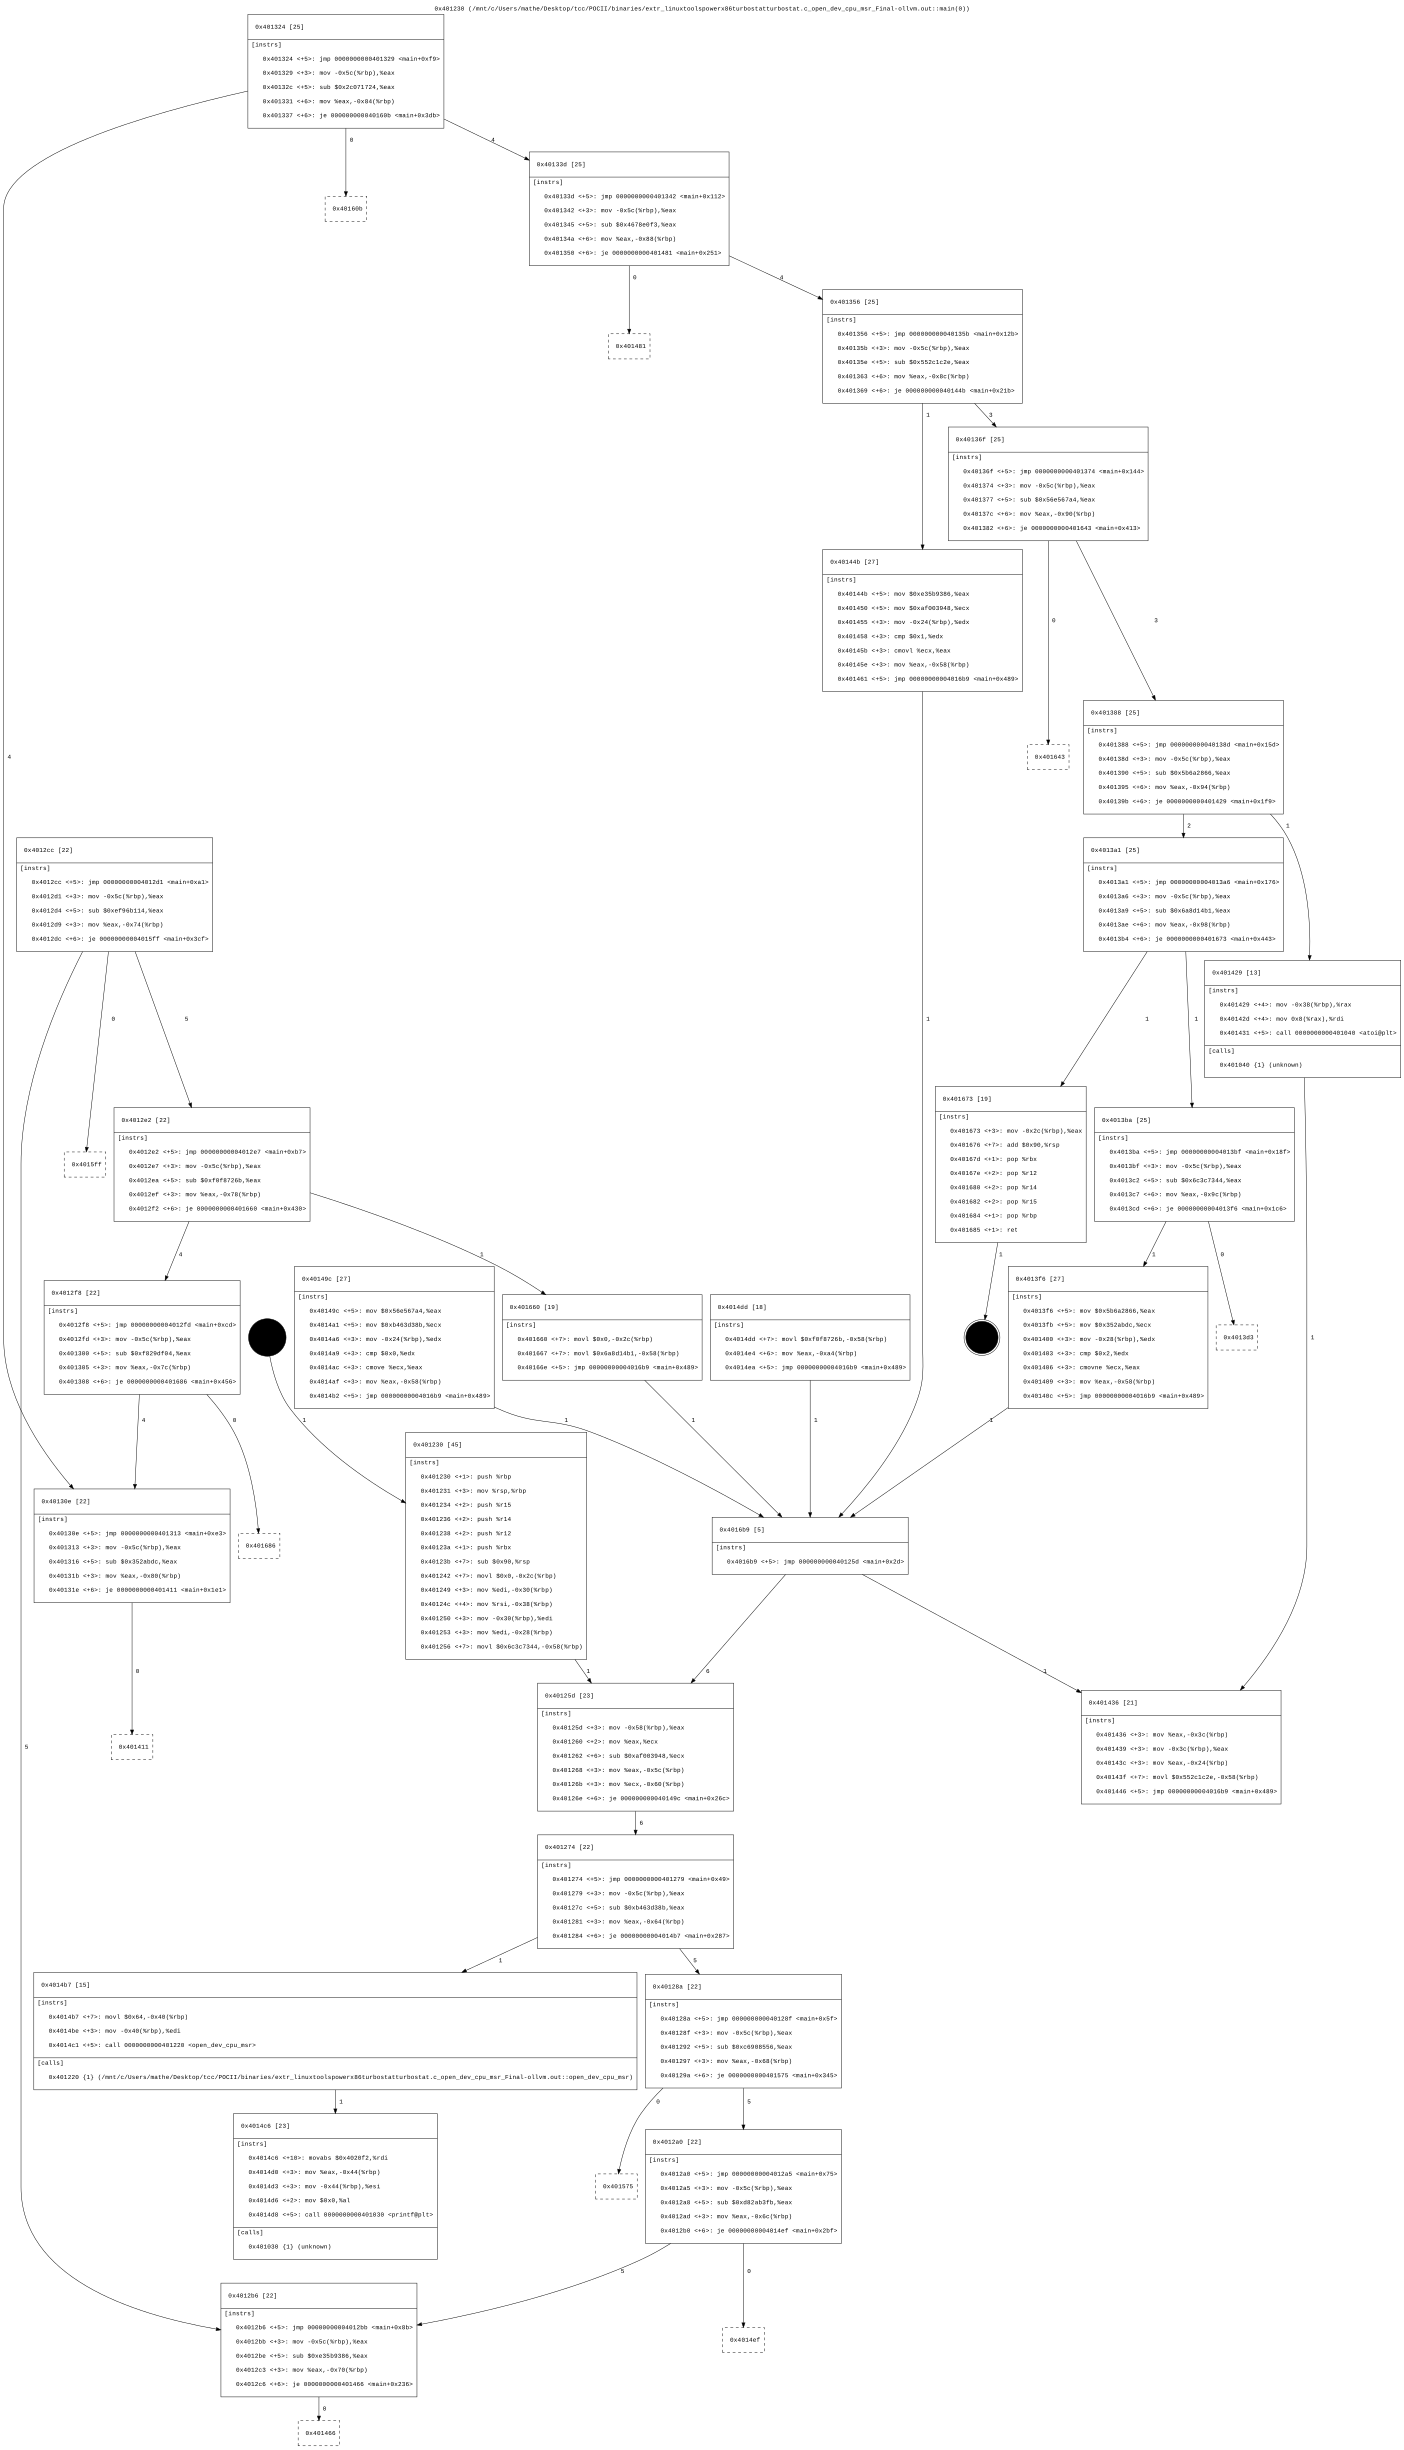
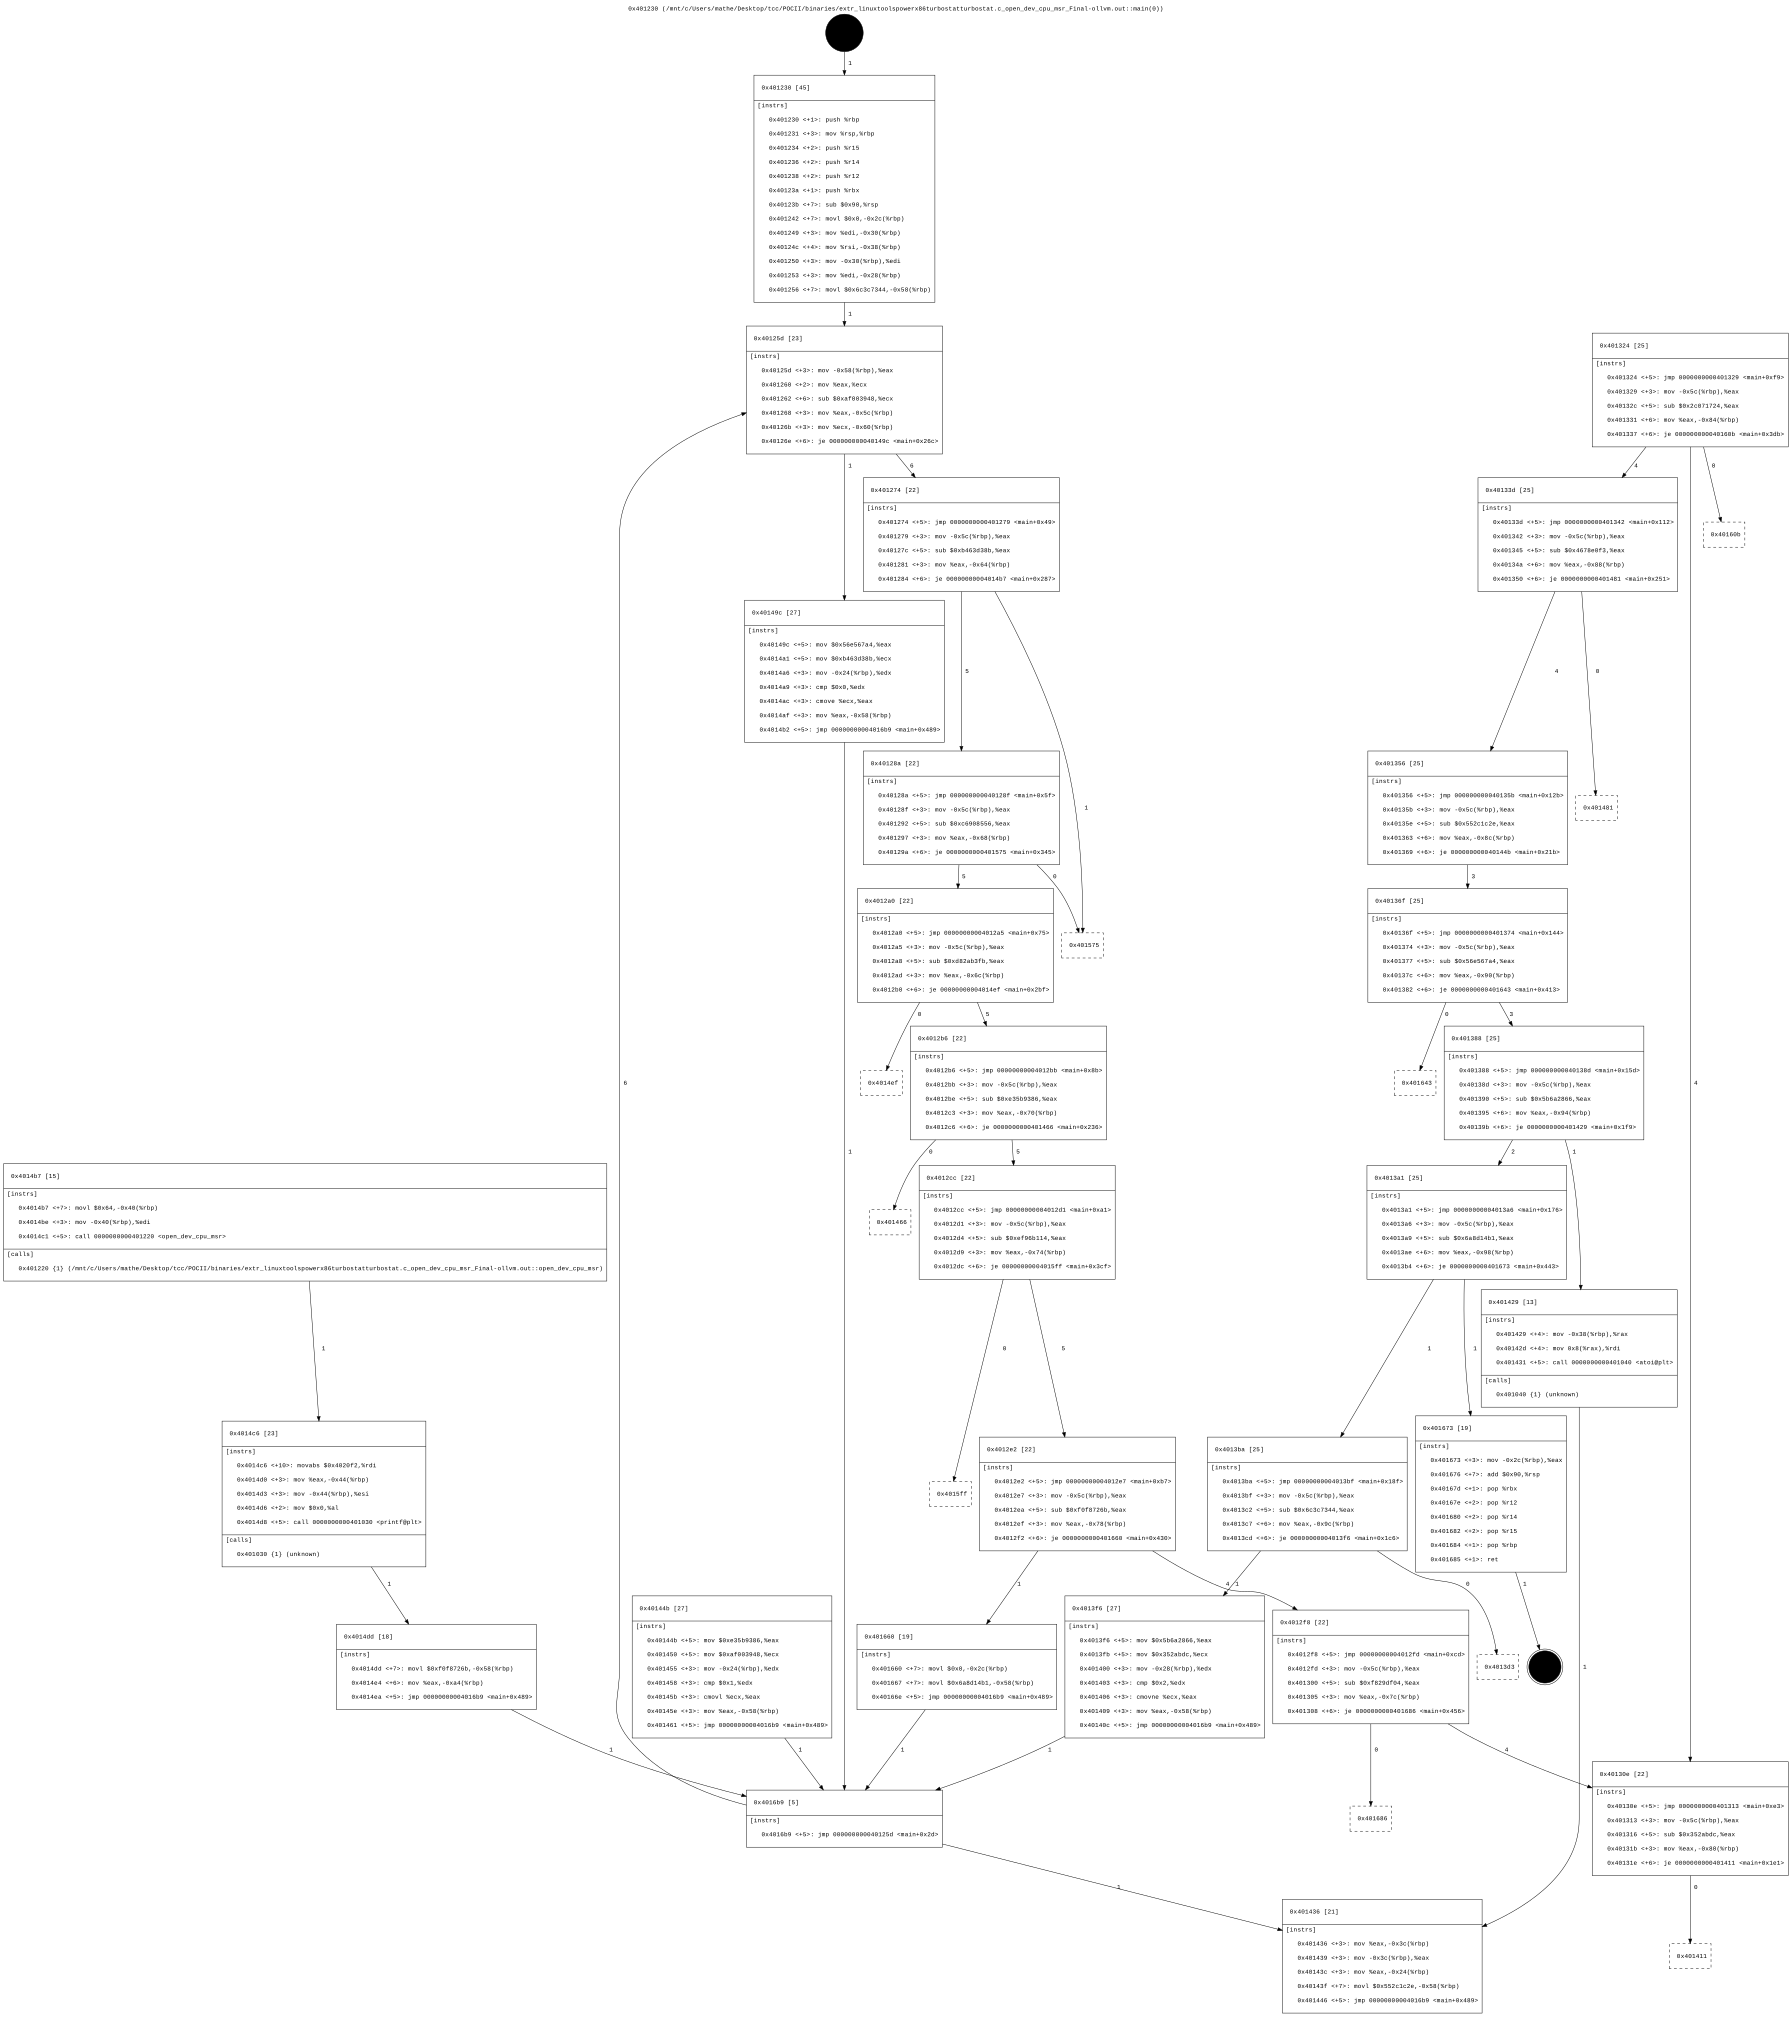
(923, 474) -> none
none -> (844, 525)
none -> (389, 1594)
(21, 1695) -> (1013, 1150)
(502, 1954) -> (1064, 753)
